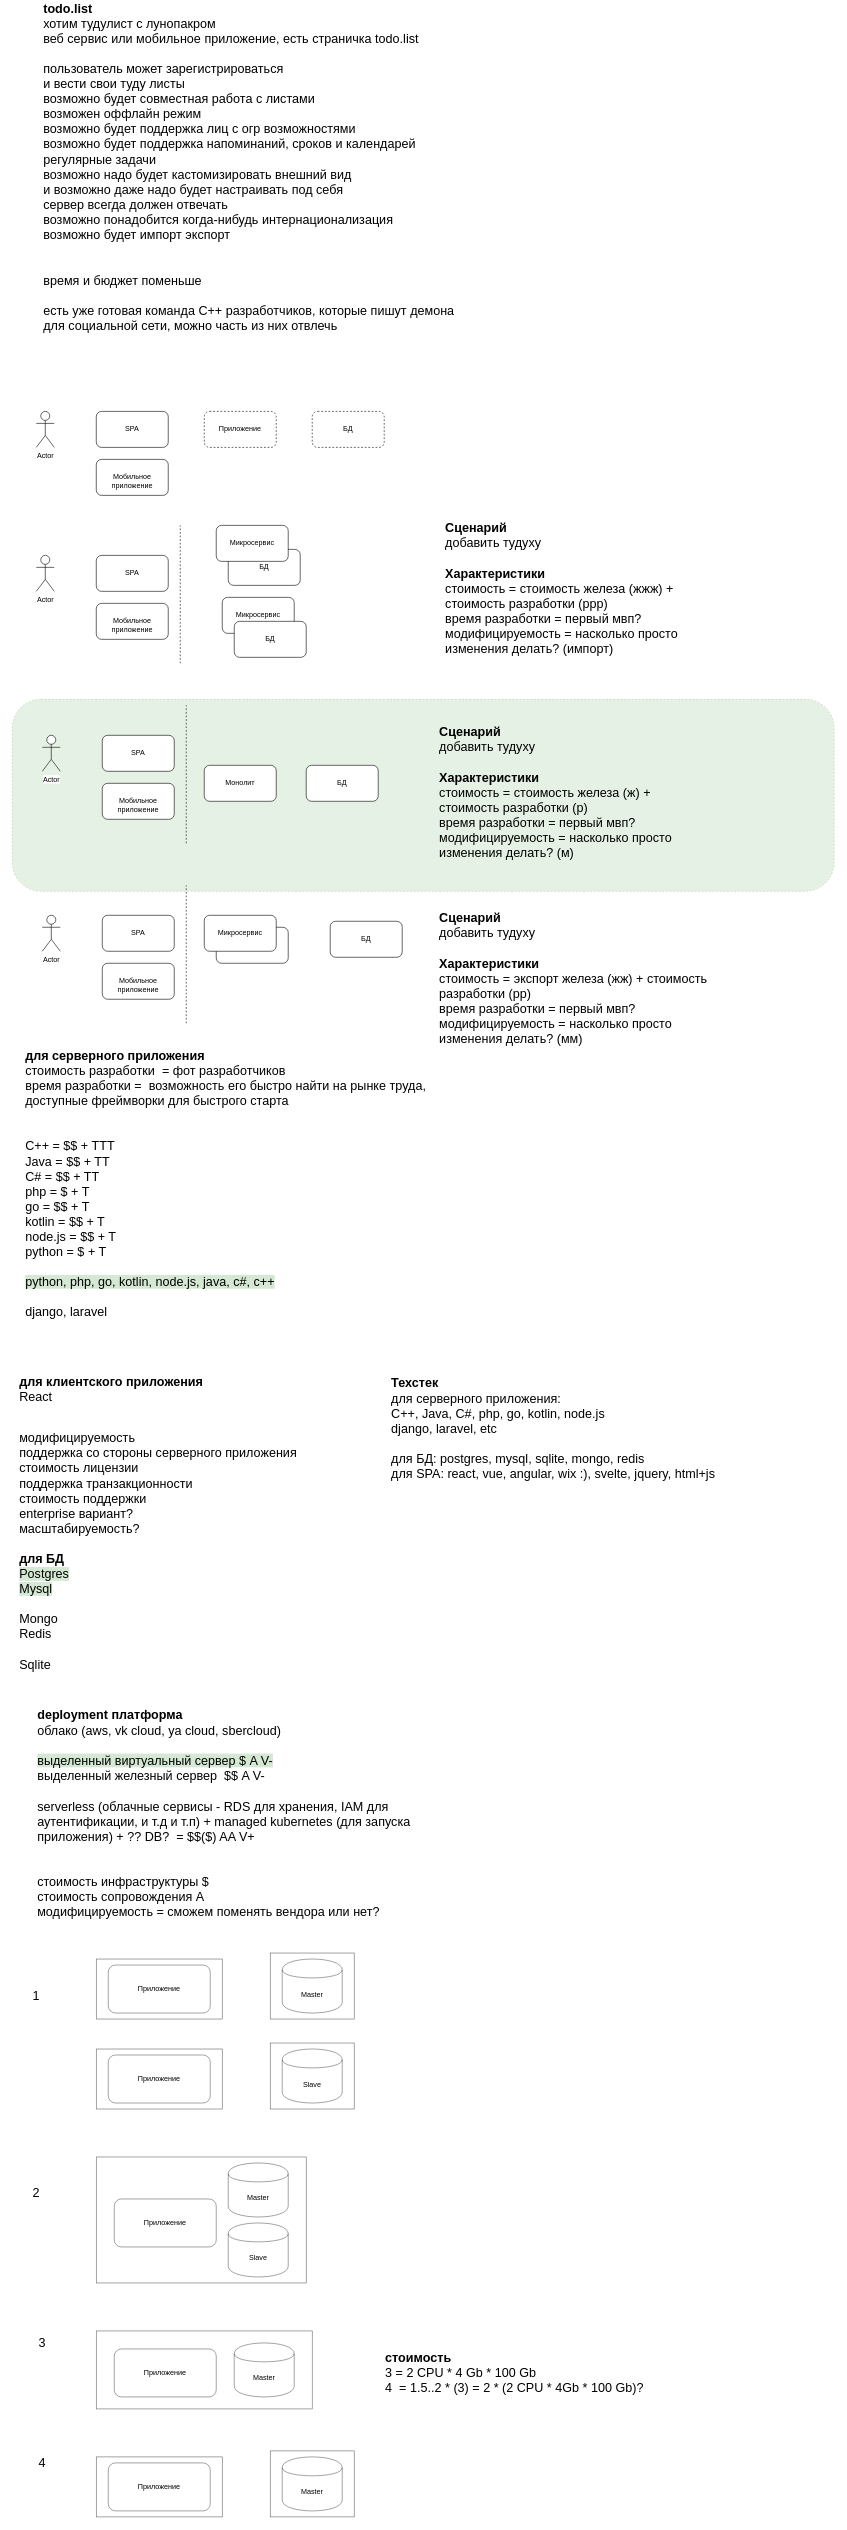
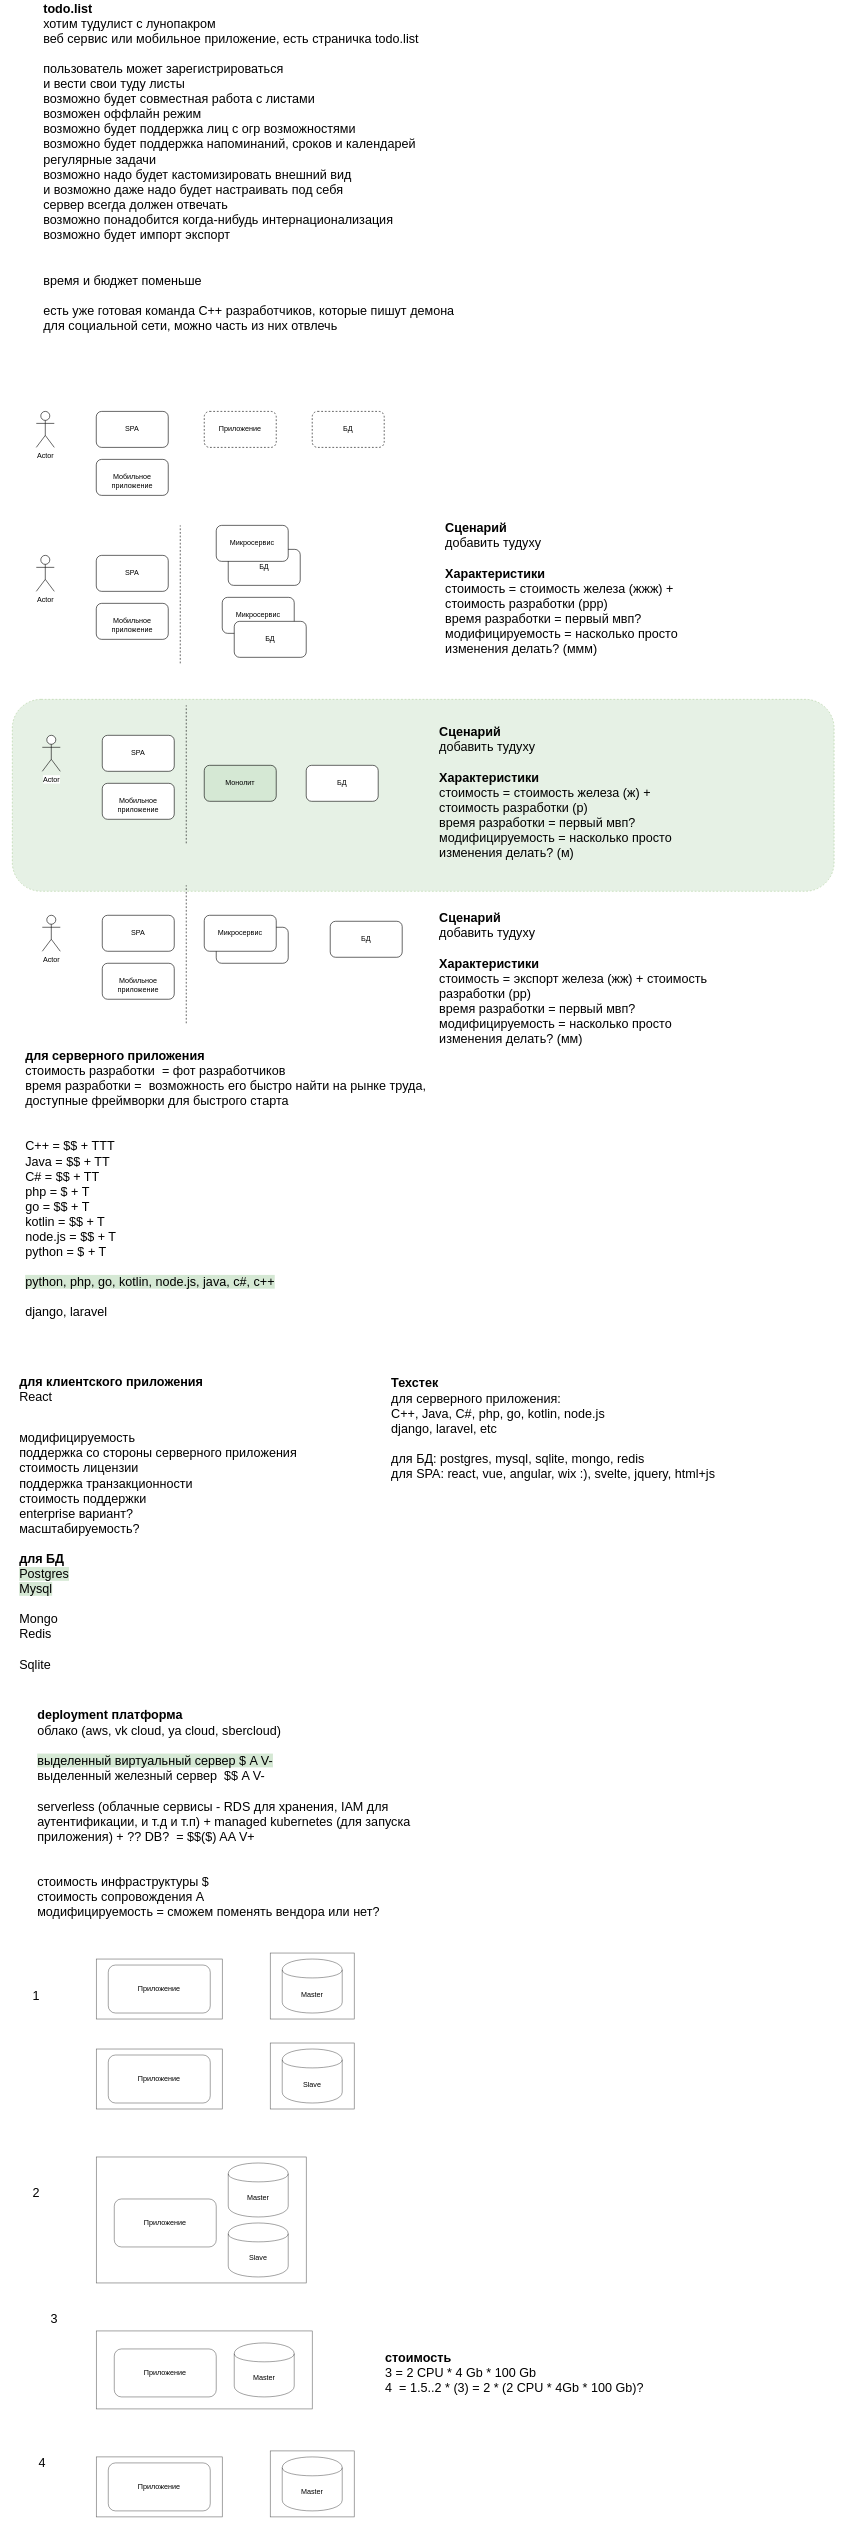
(565, 588) -> (565, 588)
(240, 783) -> (240, 783)
(42, 2343) -> (54, 2319)
